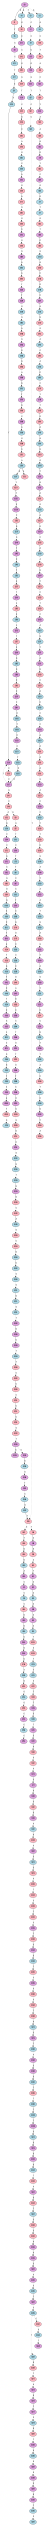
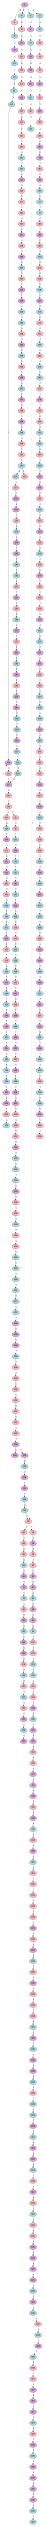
(31, 2335) -> (36, 2351)
